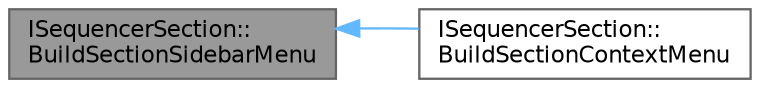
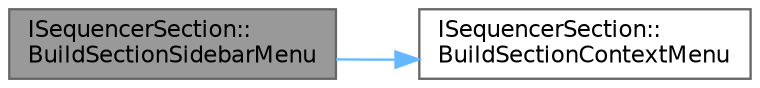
(389, 28) -> (365, 60)
